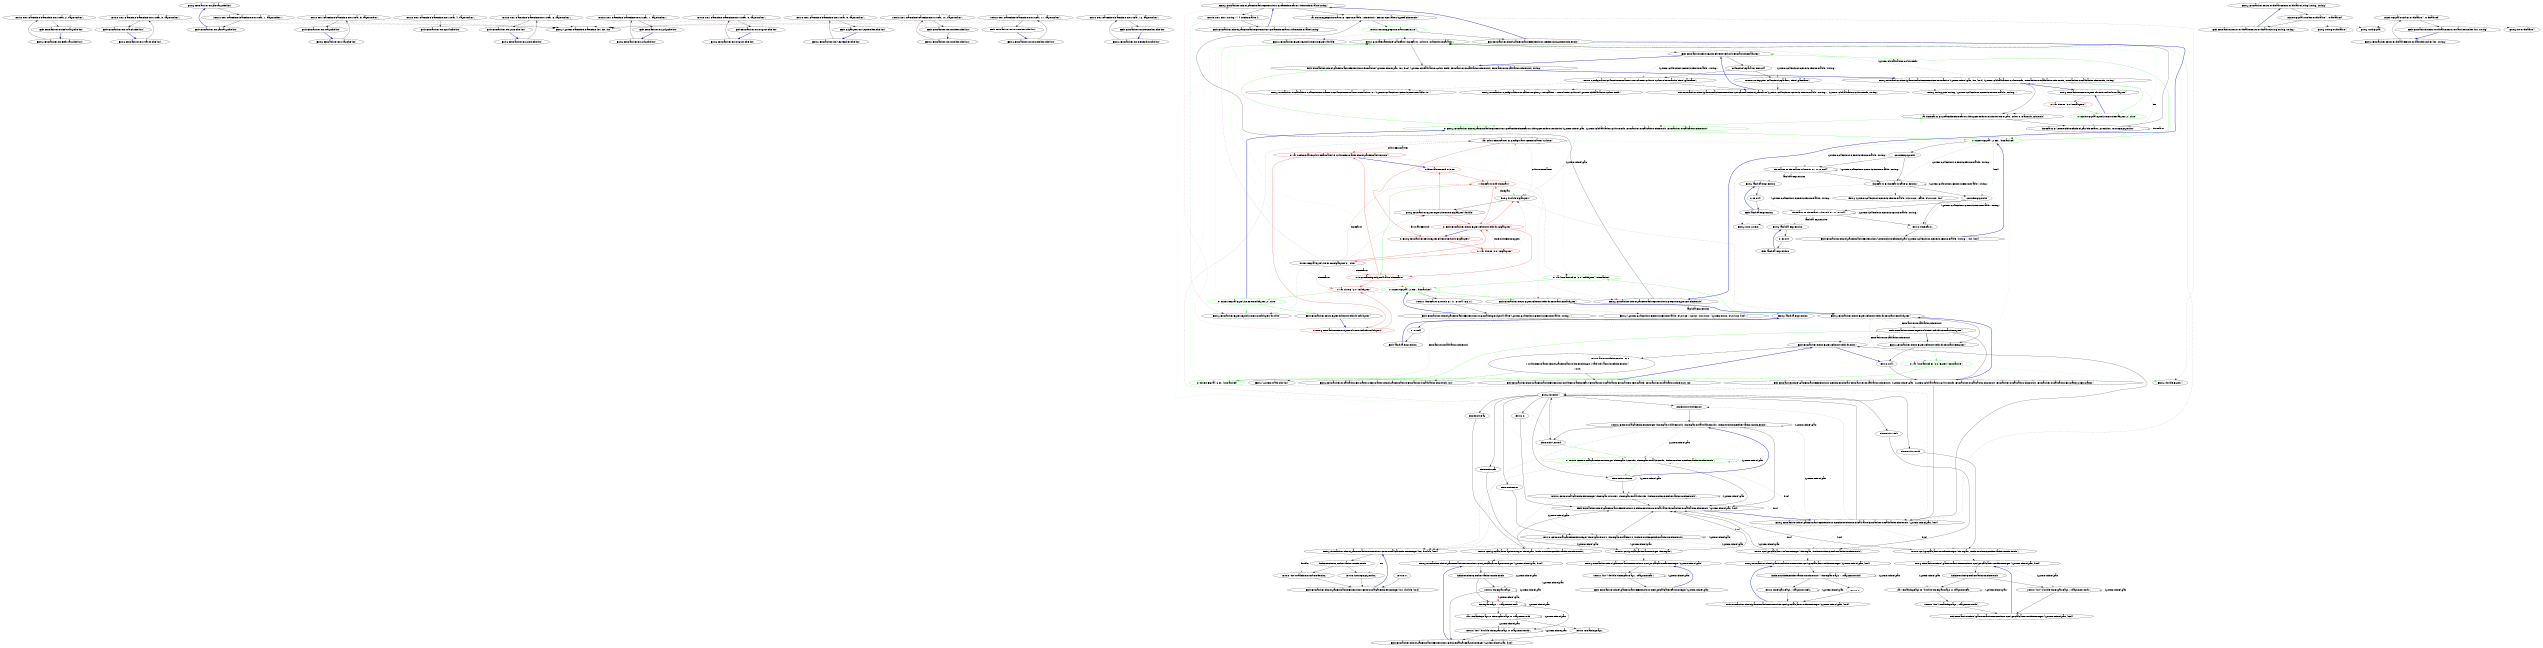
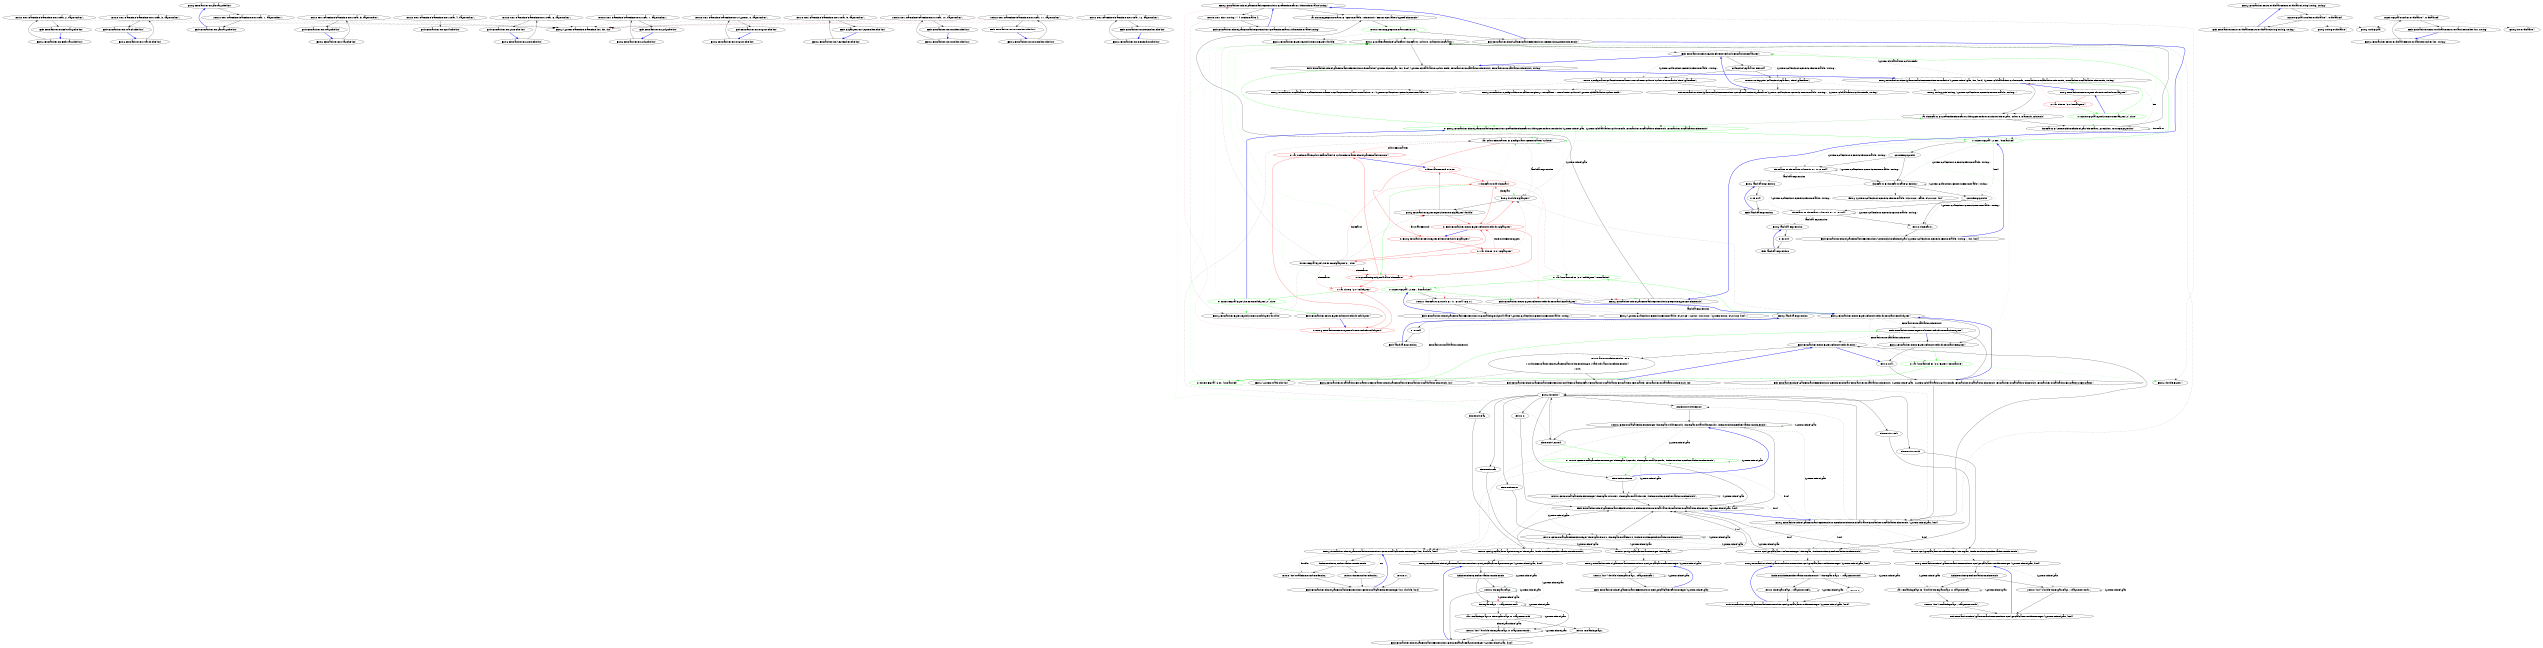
(732, 18) -> (732, 18)
(1542, 169) -> (1542, 169)
(1748, 227) -> none
(1394, 283) -> (1431, 282)
(1361, 576) -> (1361, 576)
(1509, 624) -> (1509, 624)
